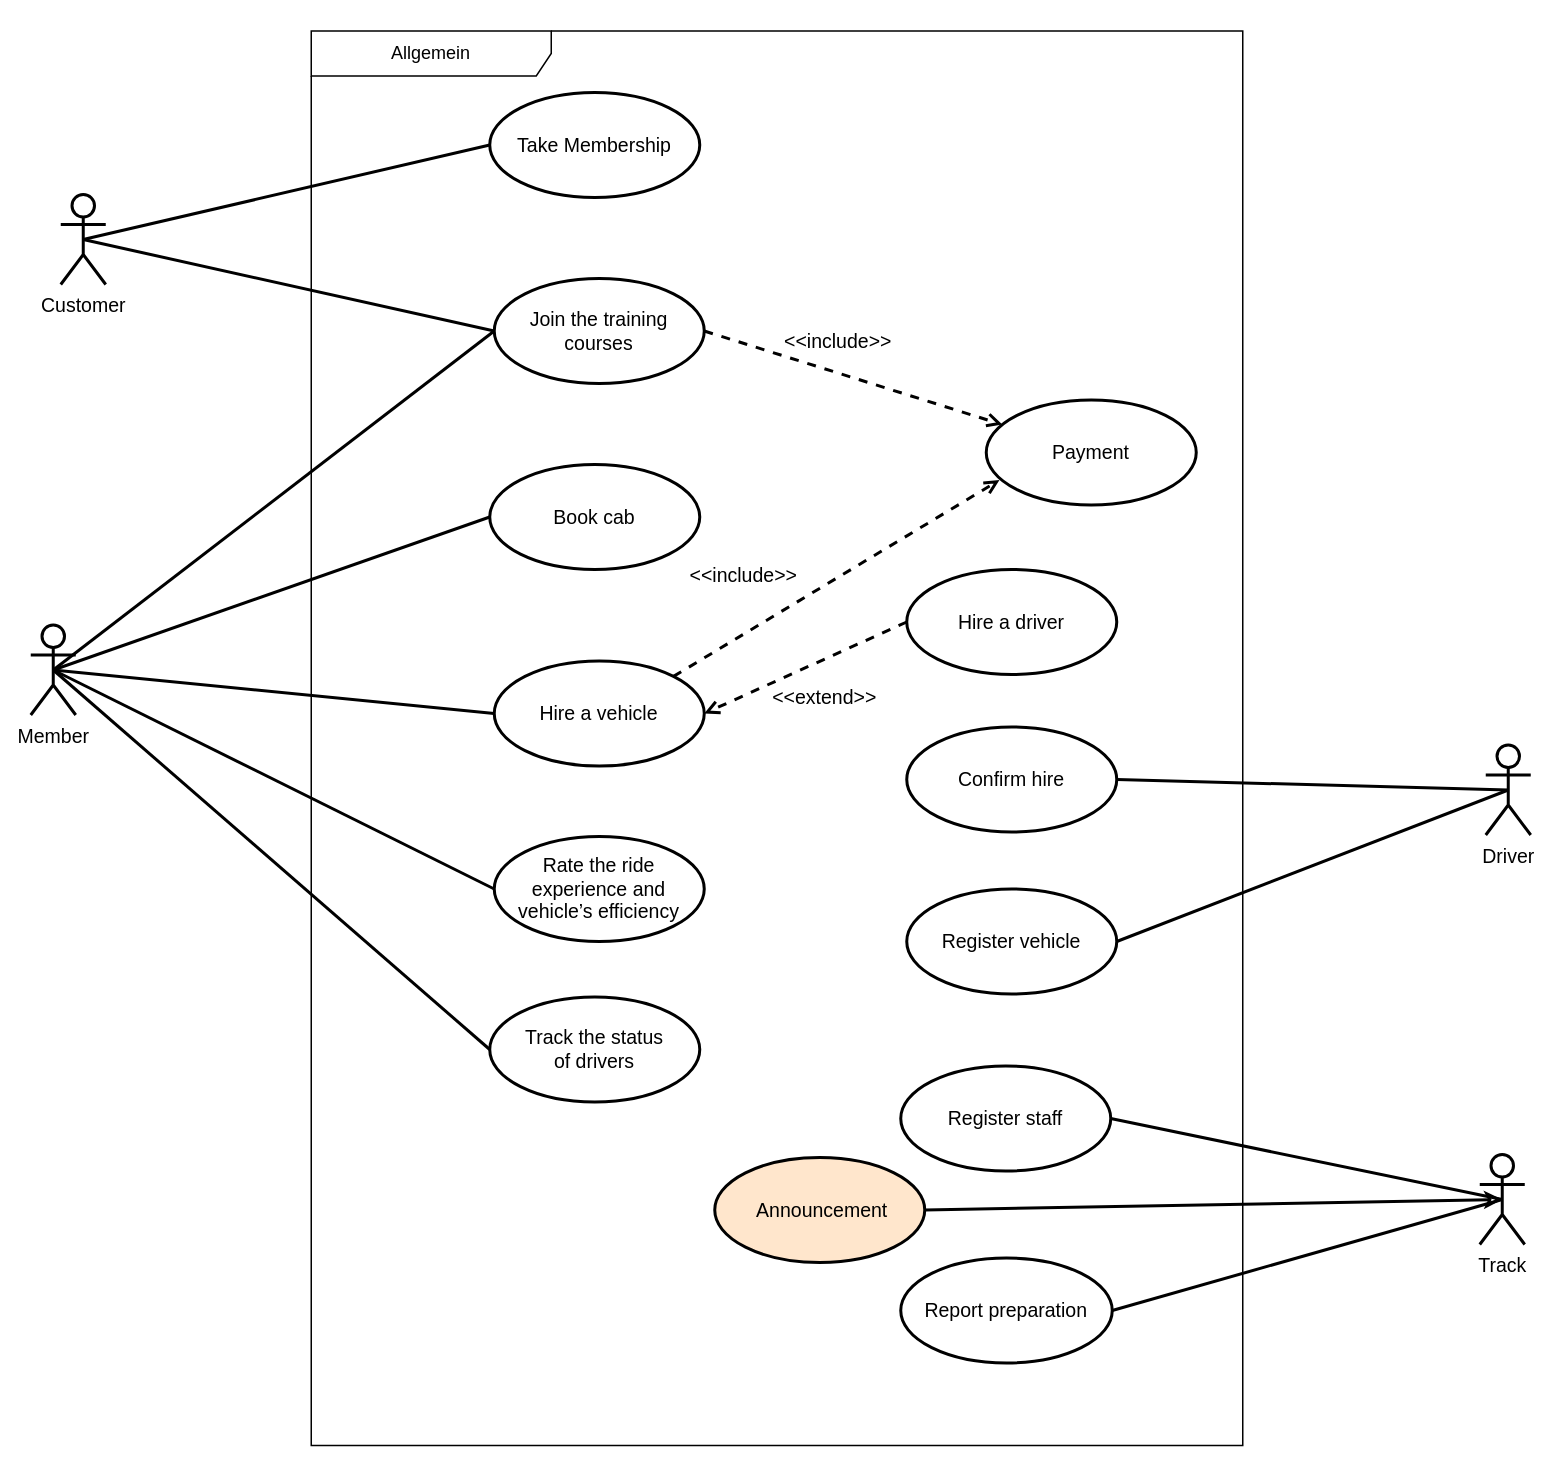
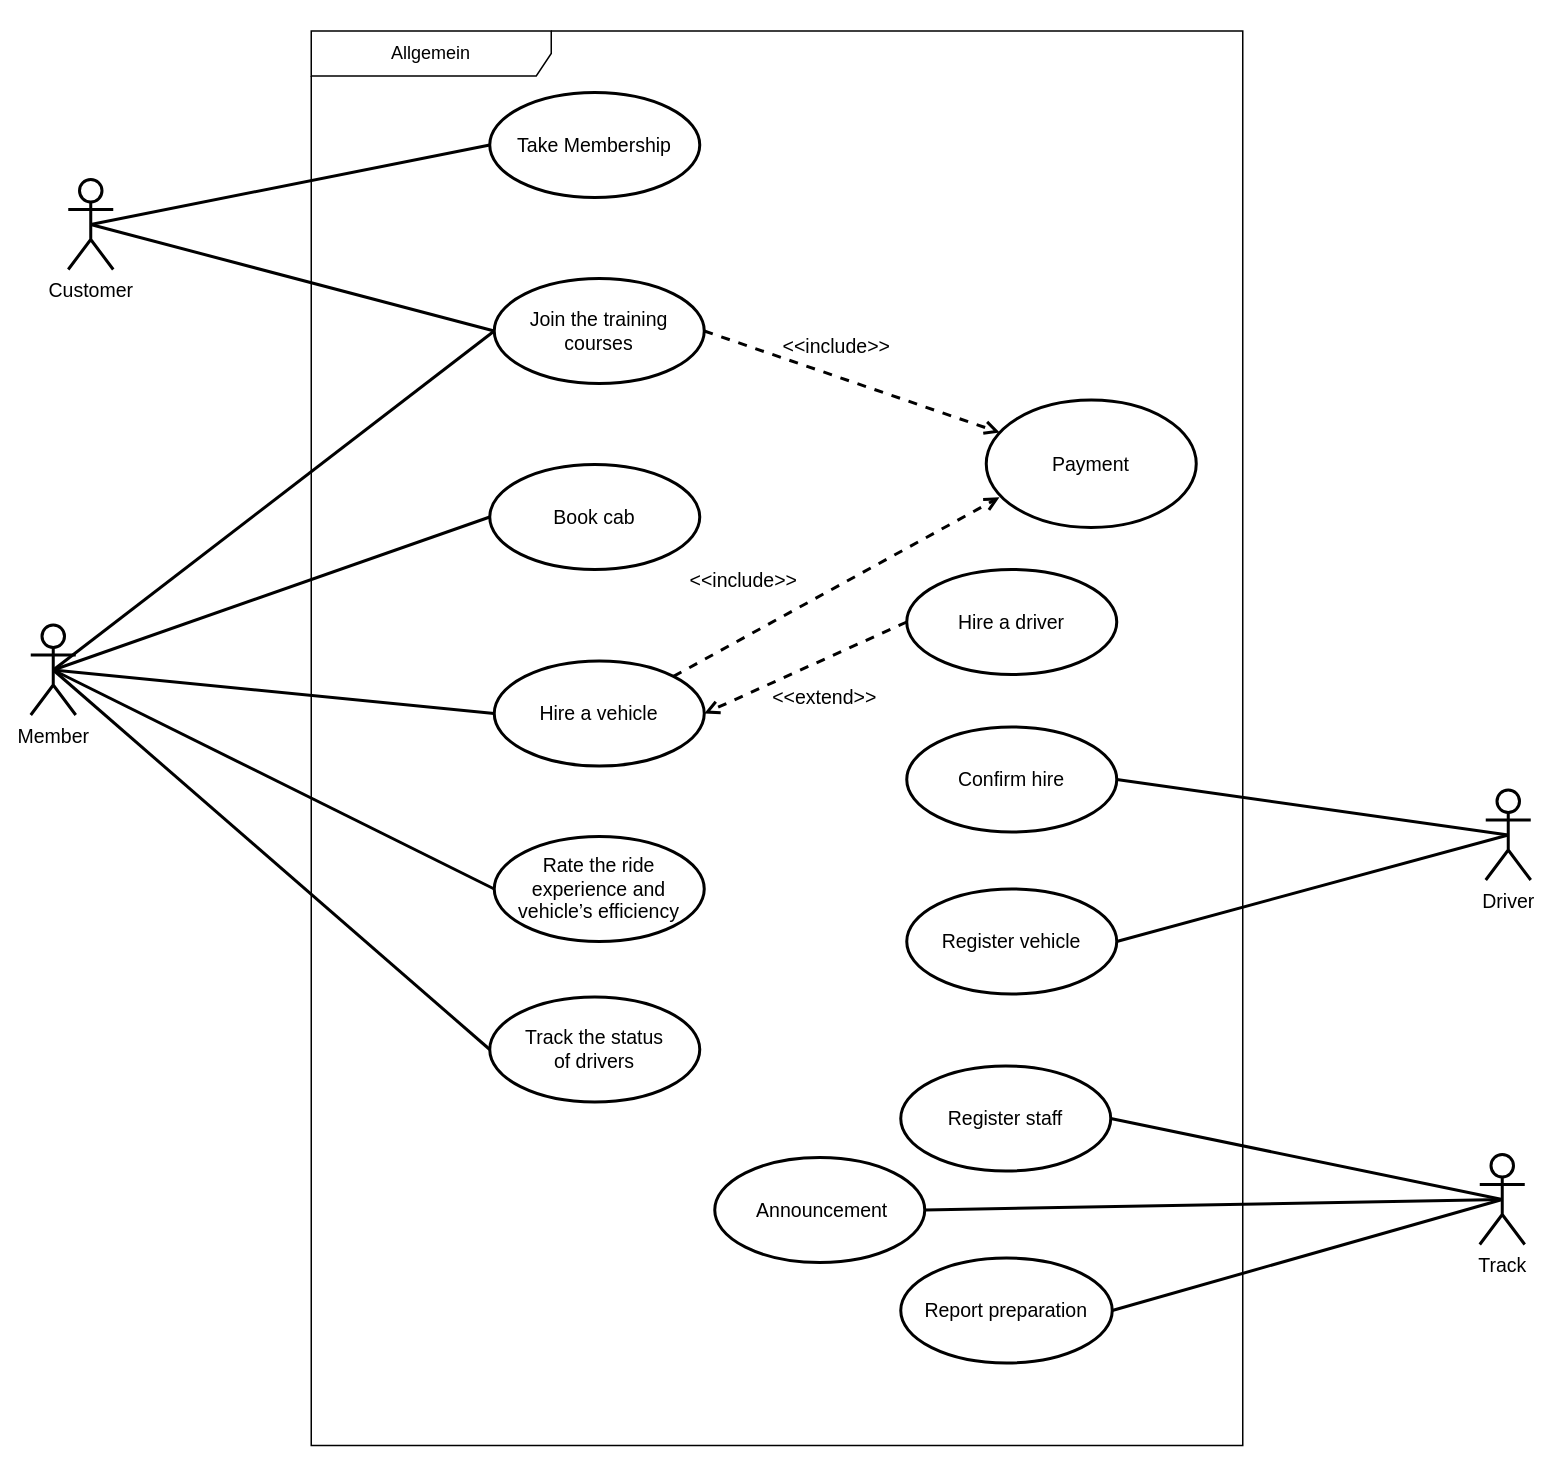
(83, 239) -> (91, 224)
(1091, 452) -> (1091, 464)
(1508, 790) -> (1508, 835)
(1488, 1200) -> (1490, 1199)
(820, 1210) -> (820, 1210)
